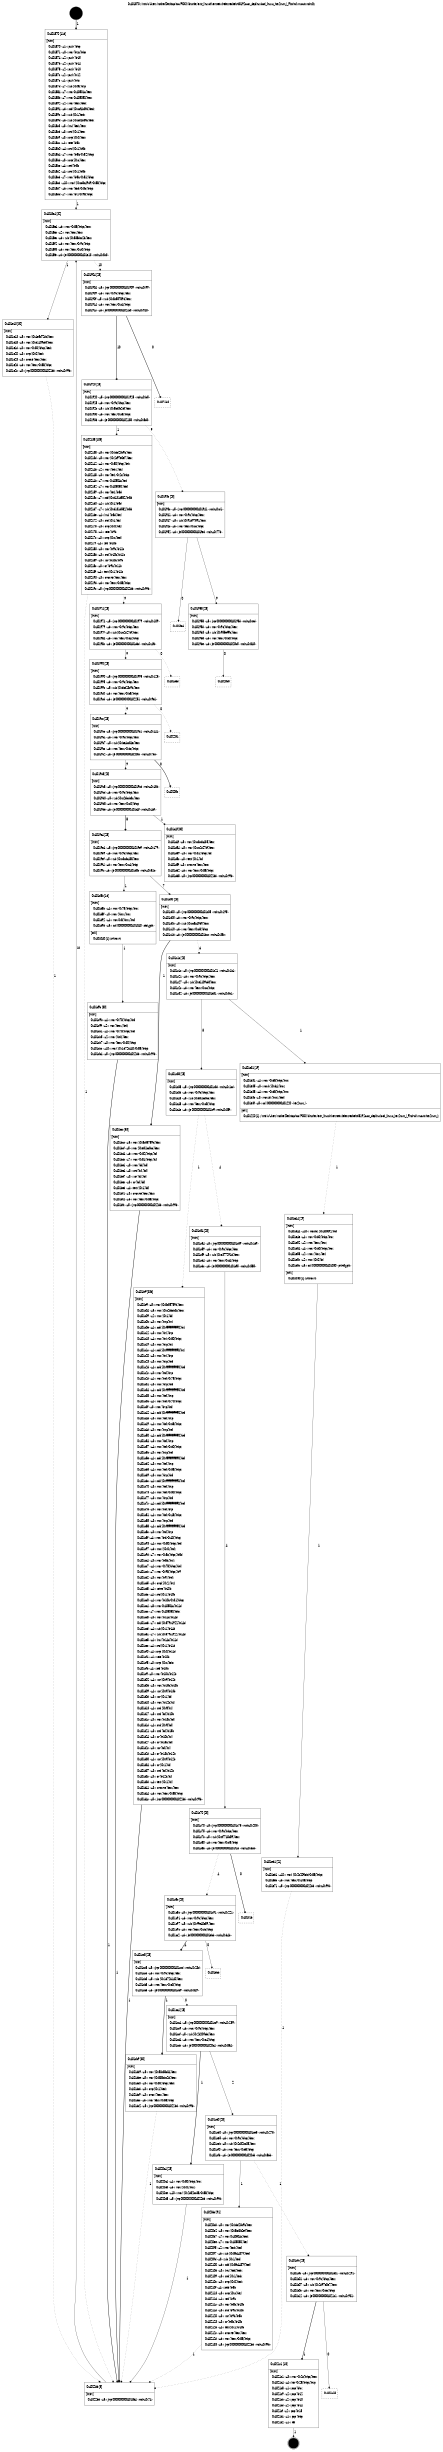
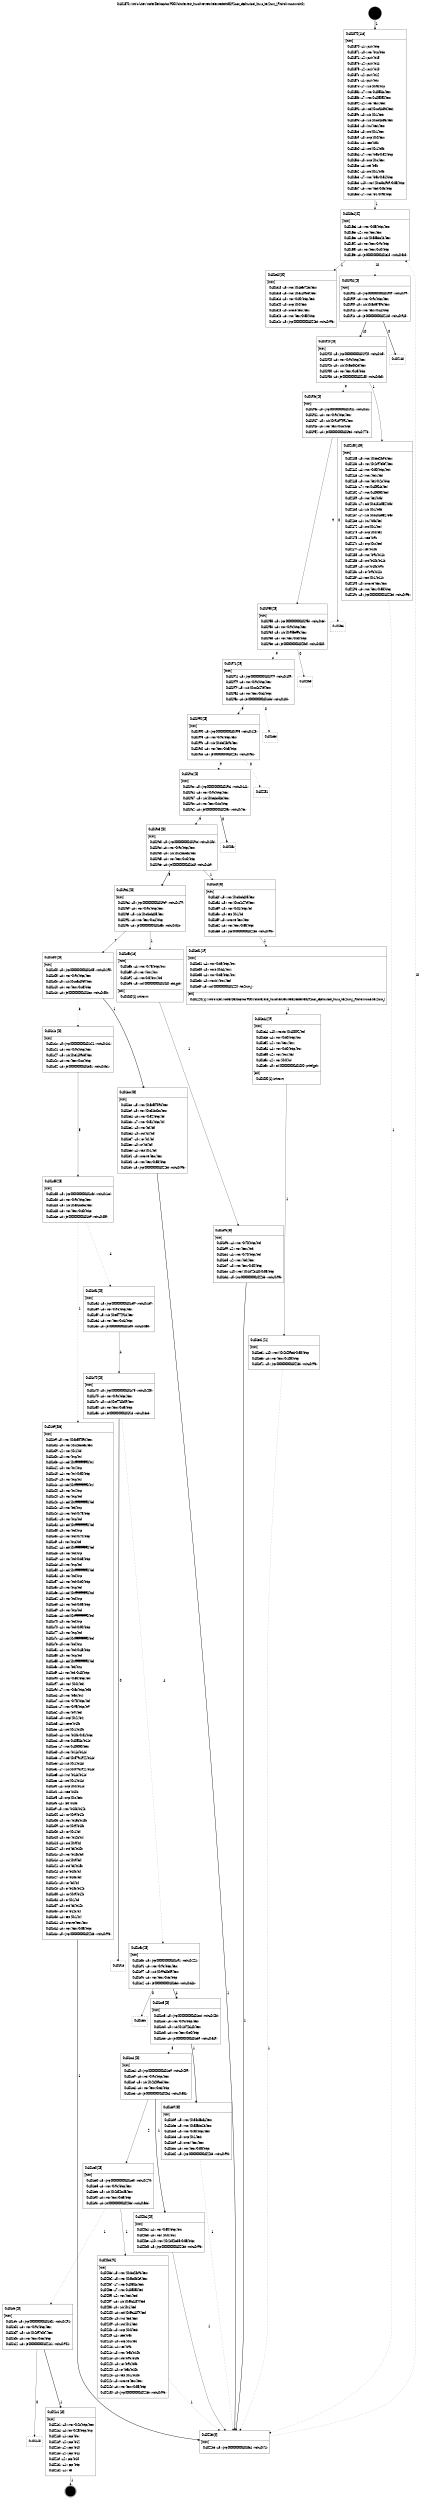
(123, 598) -> (276, 653)
(267, 1031) -> (263, 941)
(76, 1327) -> (415, 1398)
(53, 1386) -> none
